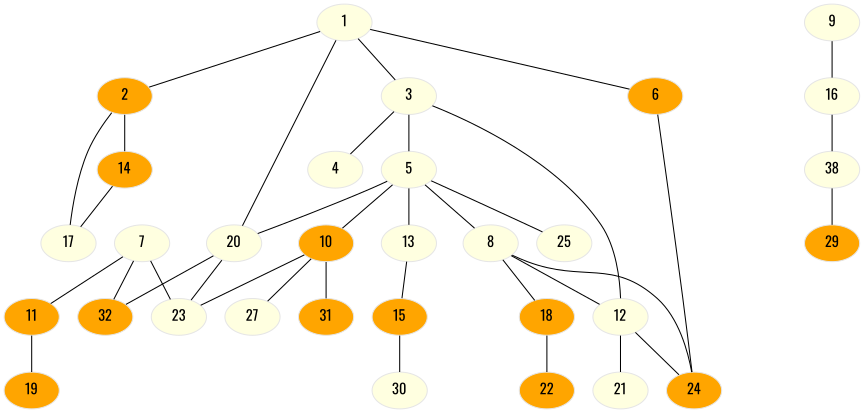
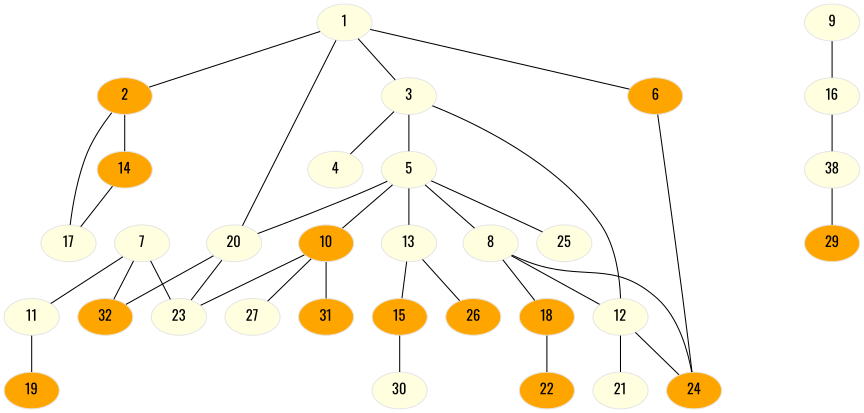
(32, 317) -> (32, 317)
none -> (473, 317)
